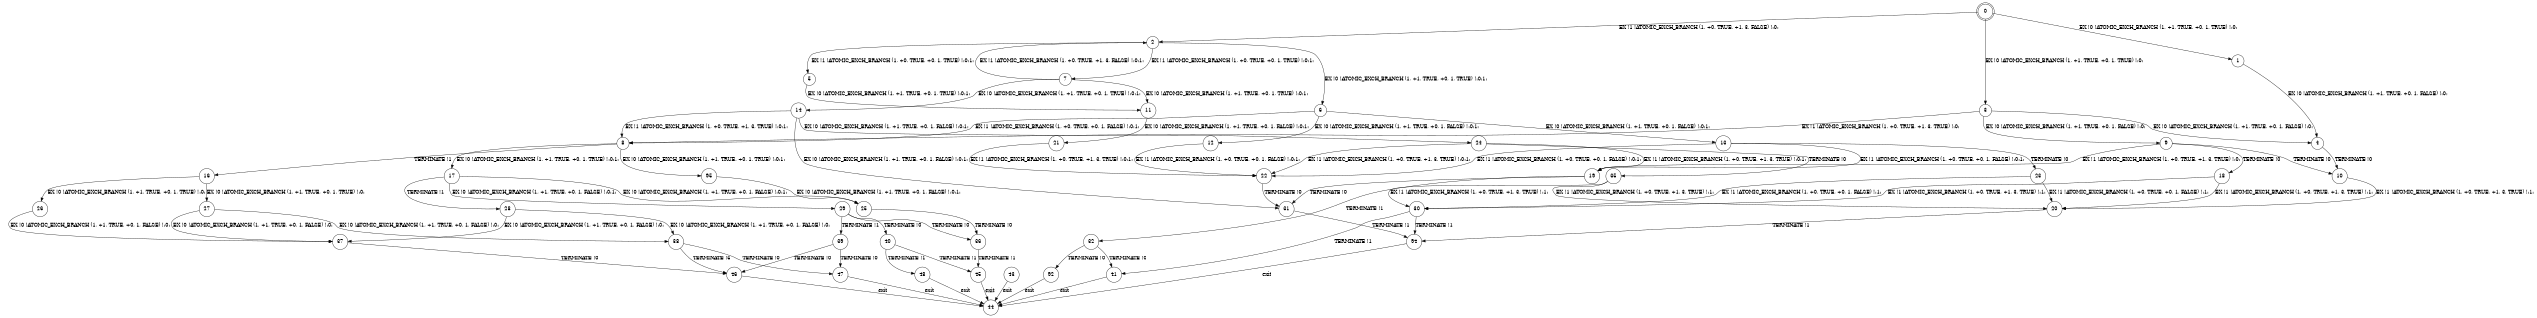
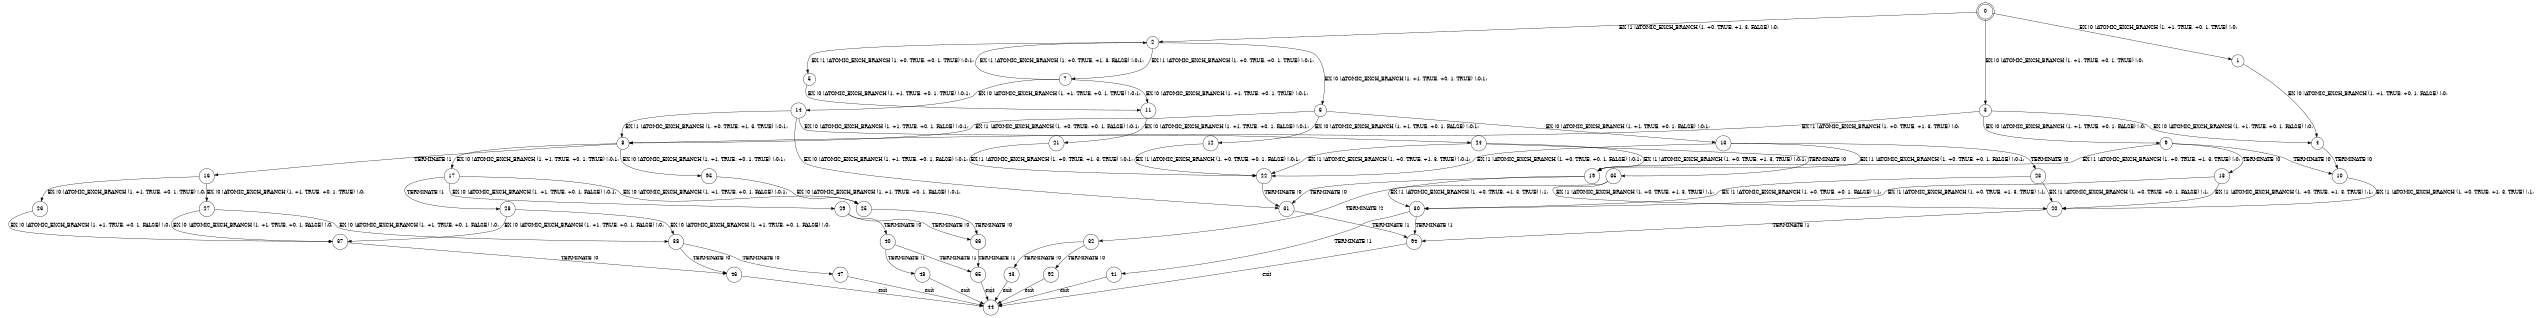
(1365, 209) -> (1365, 209)
(840, 242) -> none
(1105, 254) -> (1047, 246)
(712, 258) -> (712, 258)
(978, 275) -> (978, 275)
